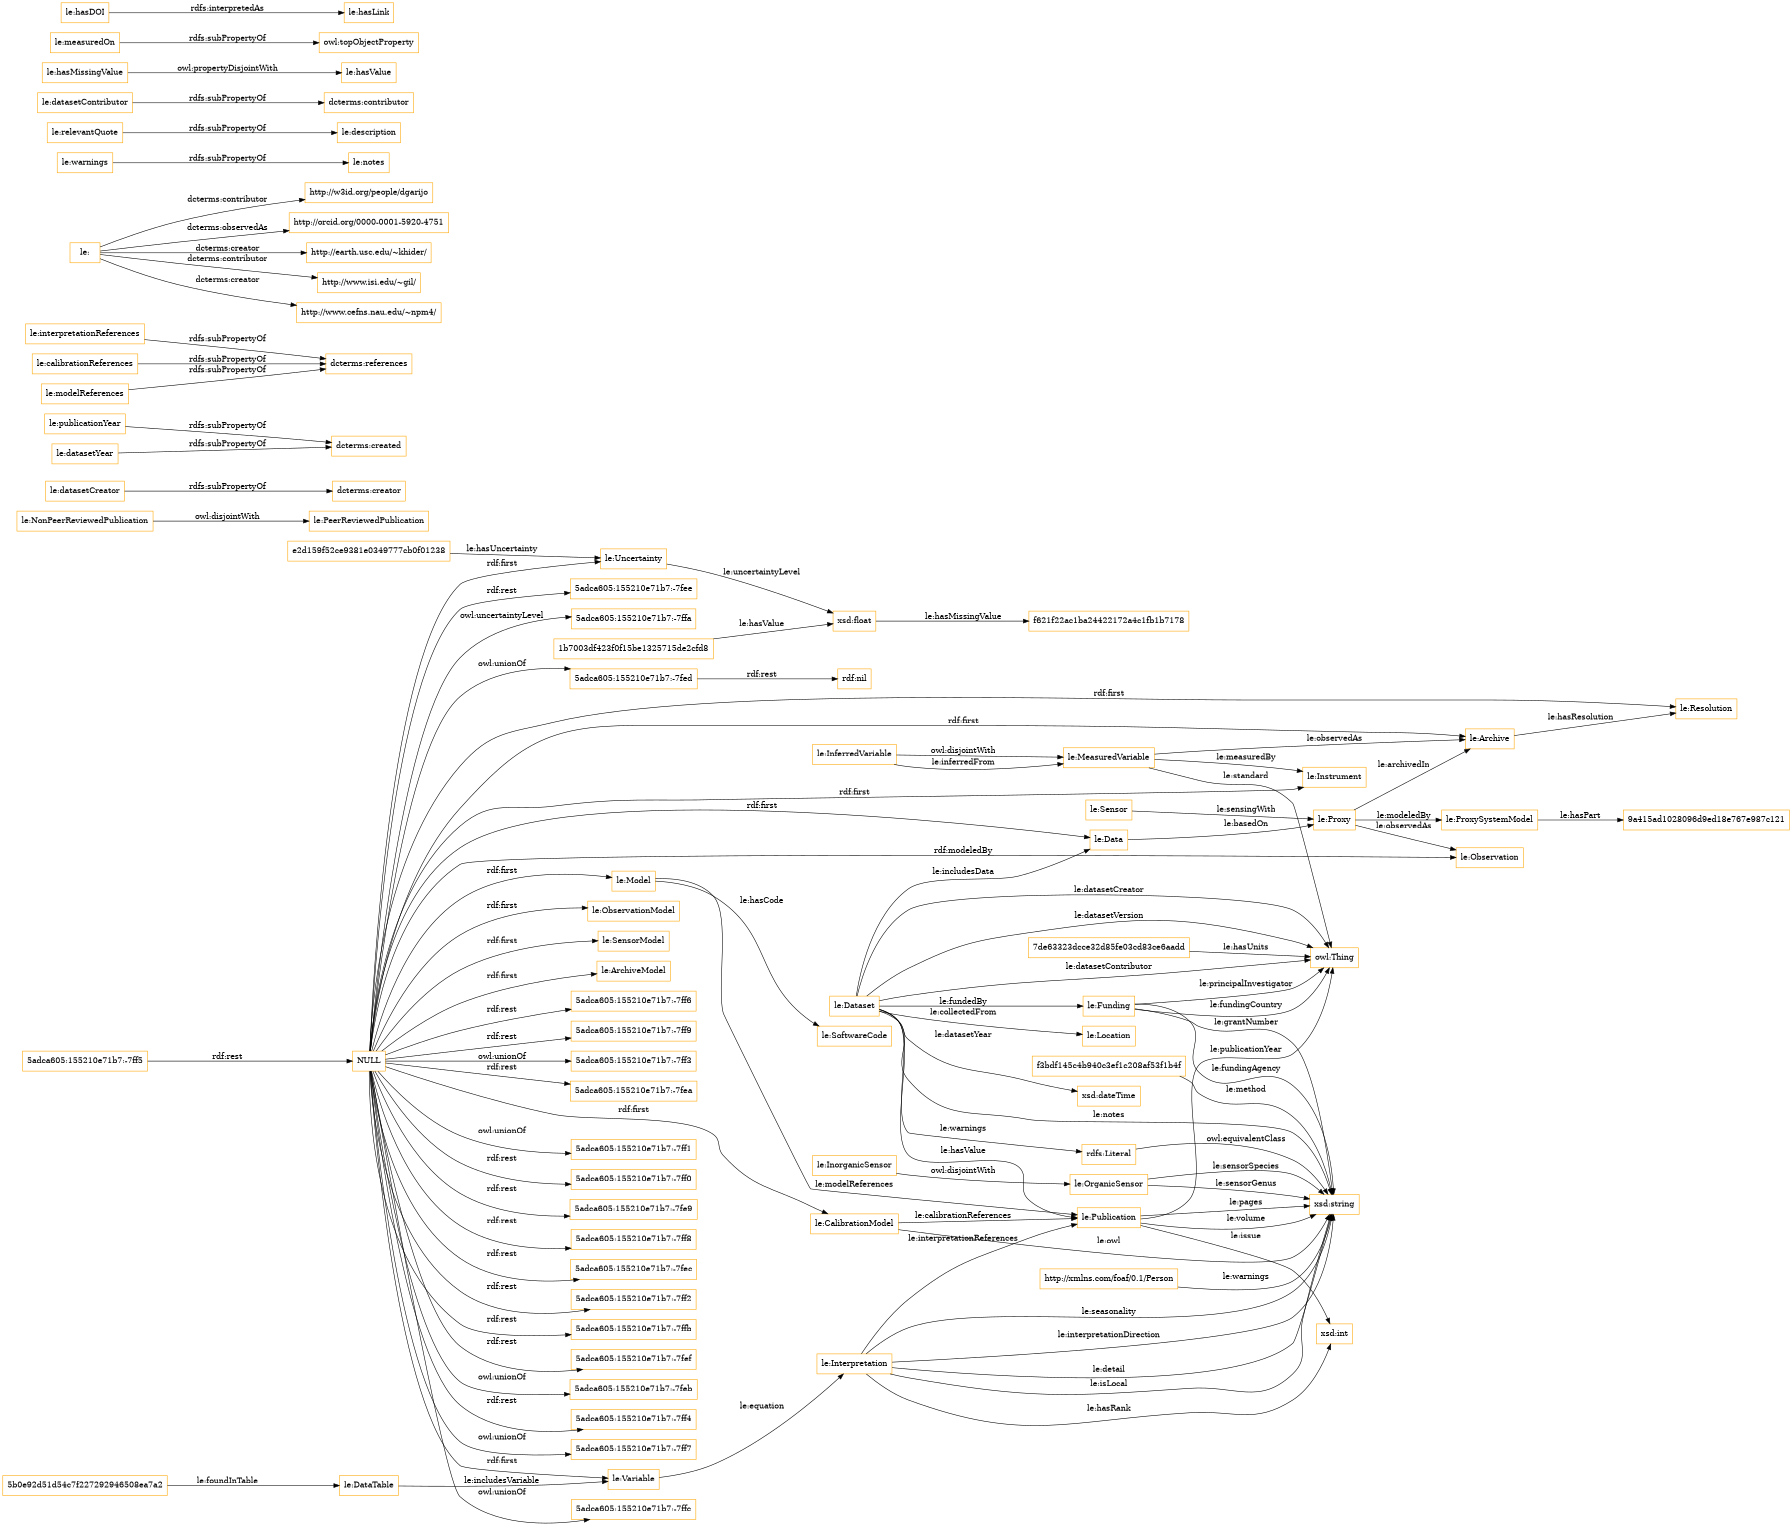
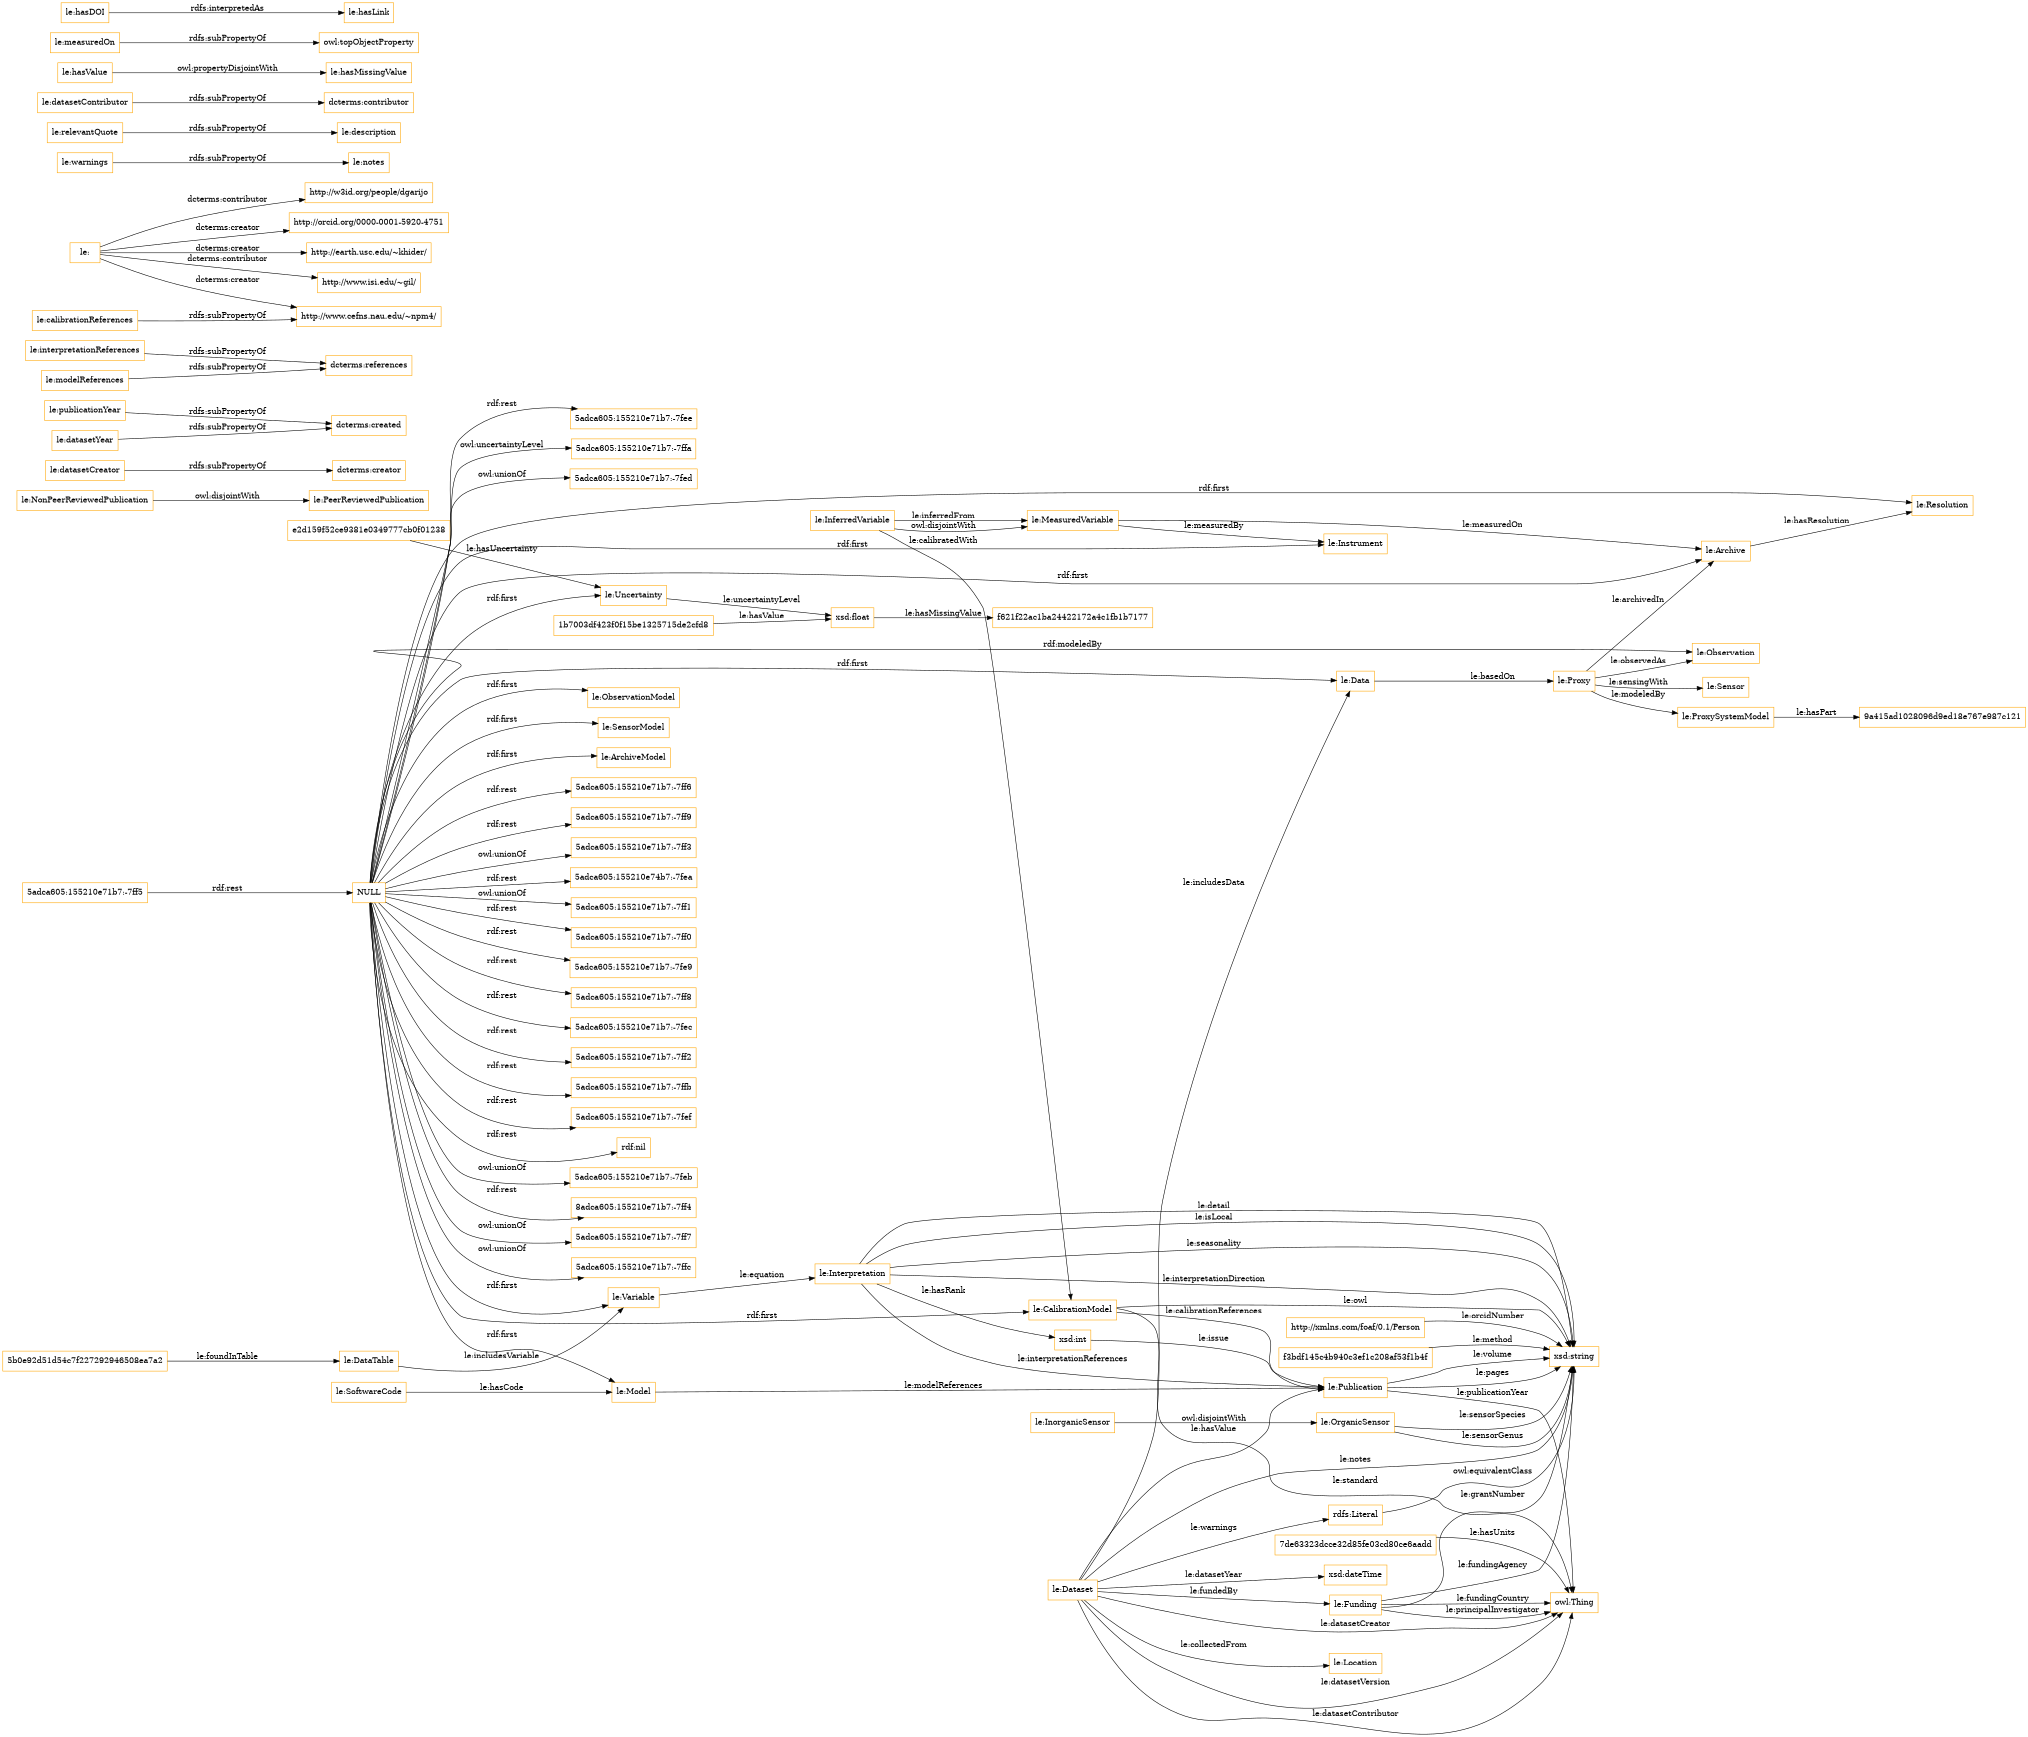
(232, 73) -> (216, 73)
(228, 228) -> (228, 228)
(229, 364) -> (214, 321)
(1109, 621) -> (1073, 618)
(765, 679) -> (425, 1101)
(1334, 739) -> (1493, 525)
(1290, 801) -> (1303, 1494)
(1220, 815) -> (1646, 688)
none -> (1021, 885)
(750, 932) -> (506, 1392)
(1109, 948) -> (1356, 1545)
(634, 1091) -> (634, 878)
(1246, 1254) -> (1210, 1347)
(1246, 1277) -> (1493, 1316)
(634, 1419) -> (634, 1208)
